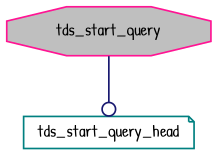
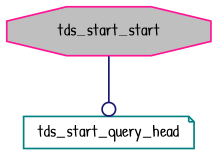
(109, 31) -> (109, 31)
